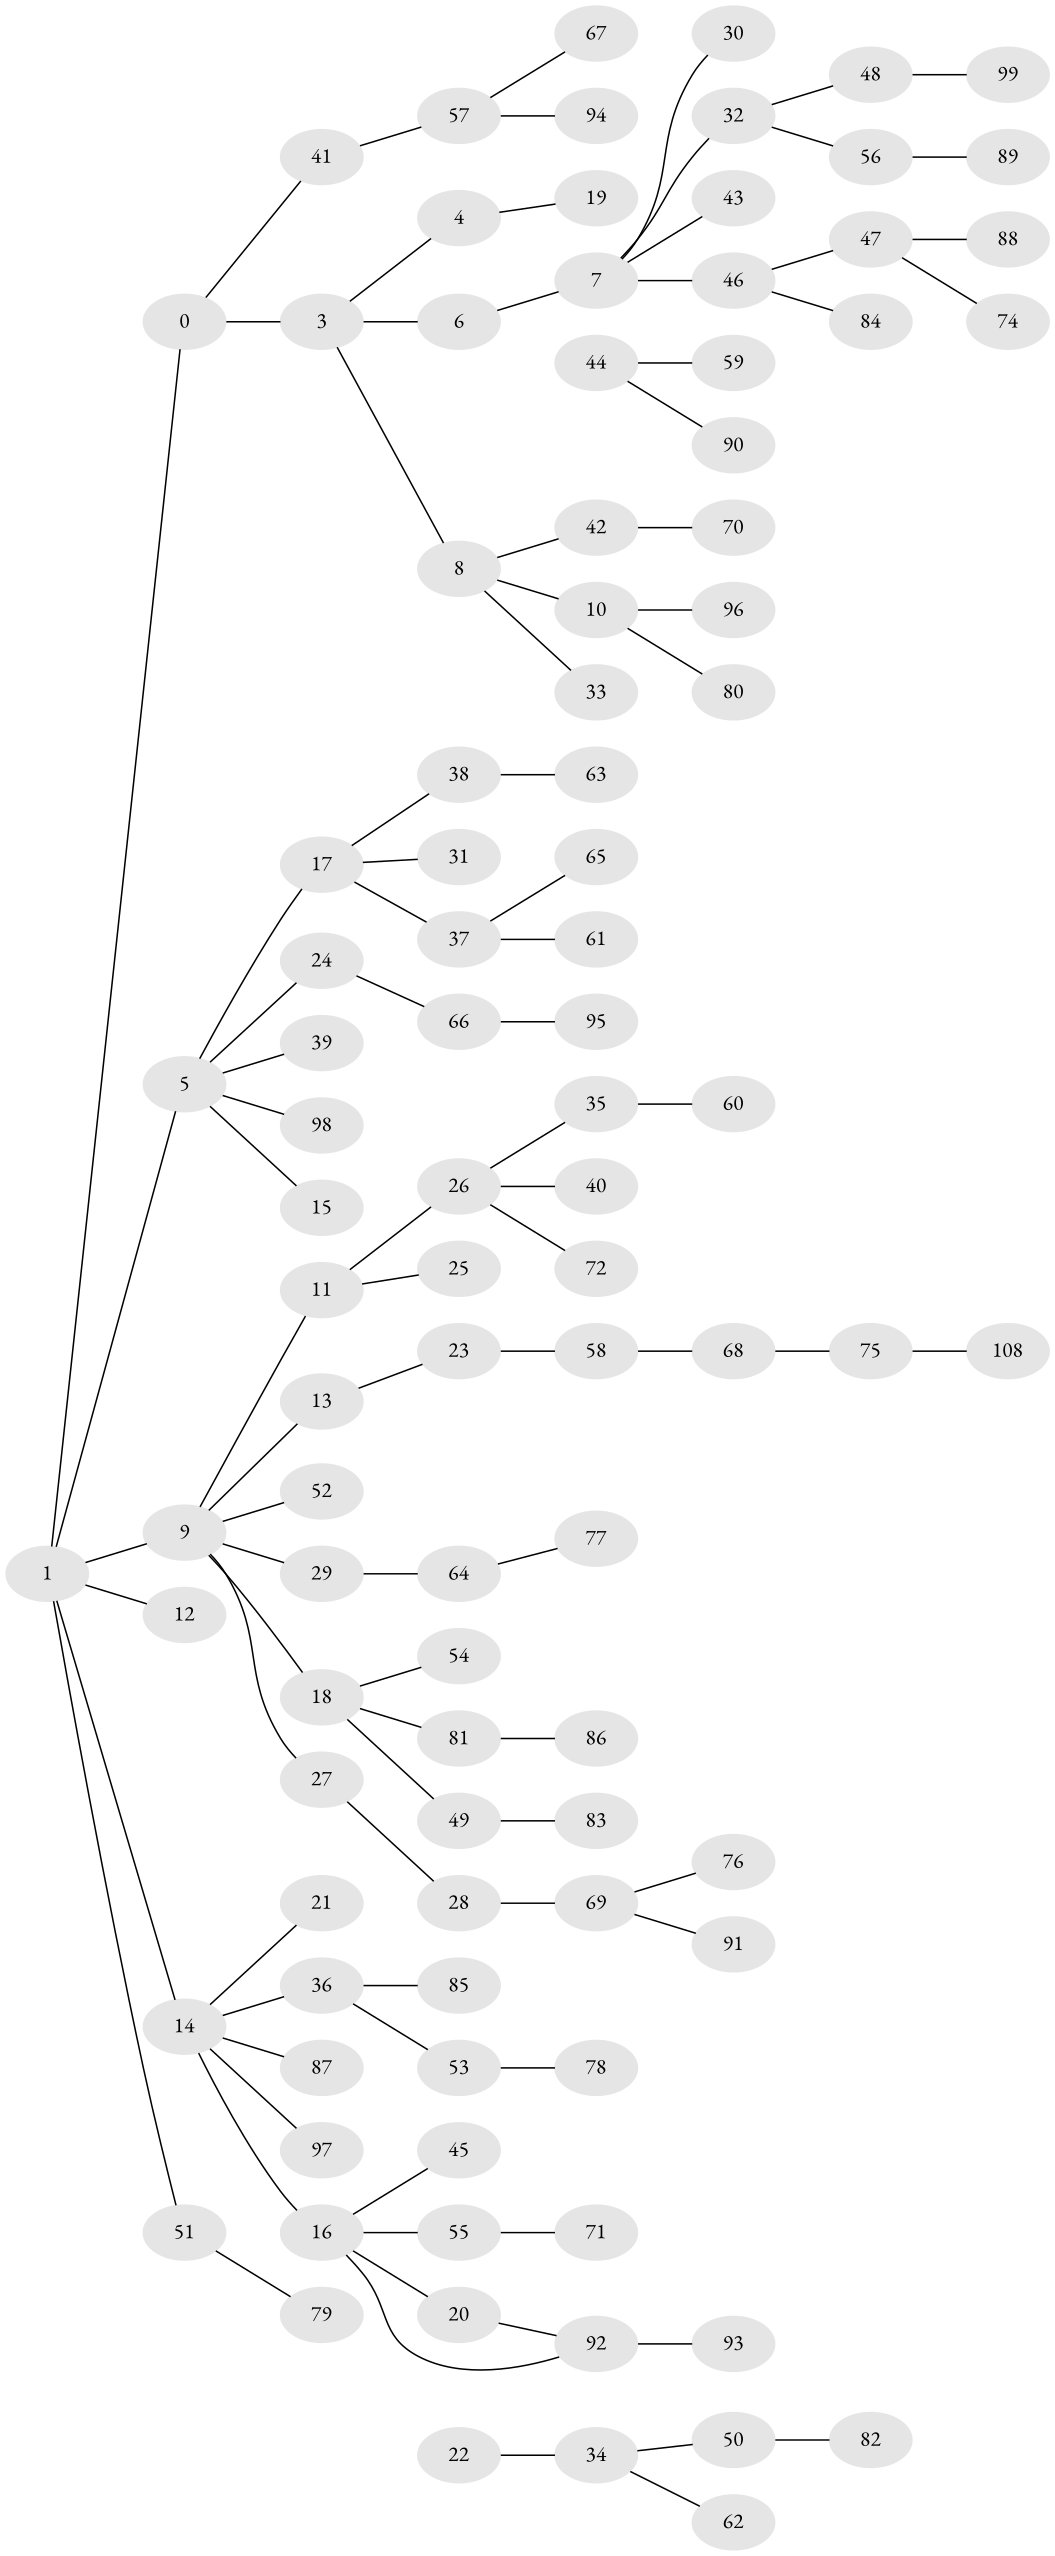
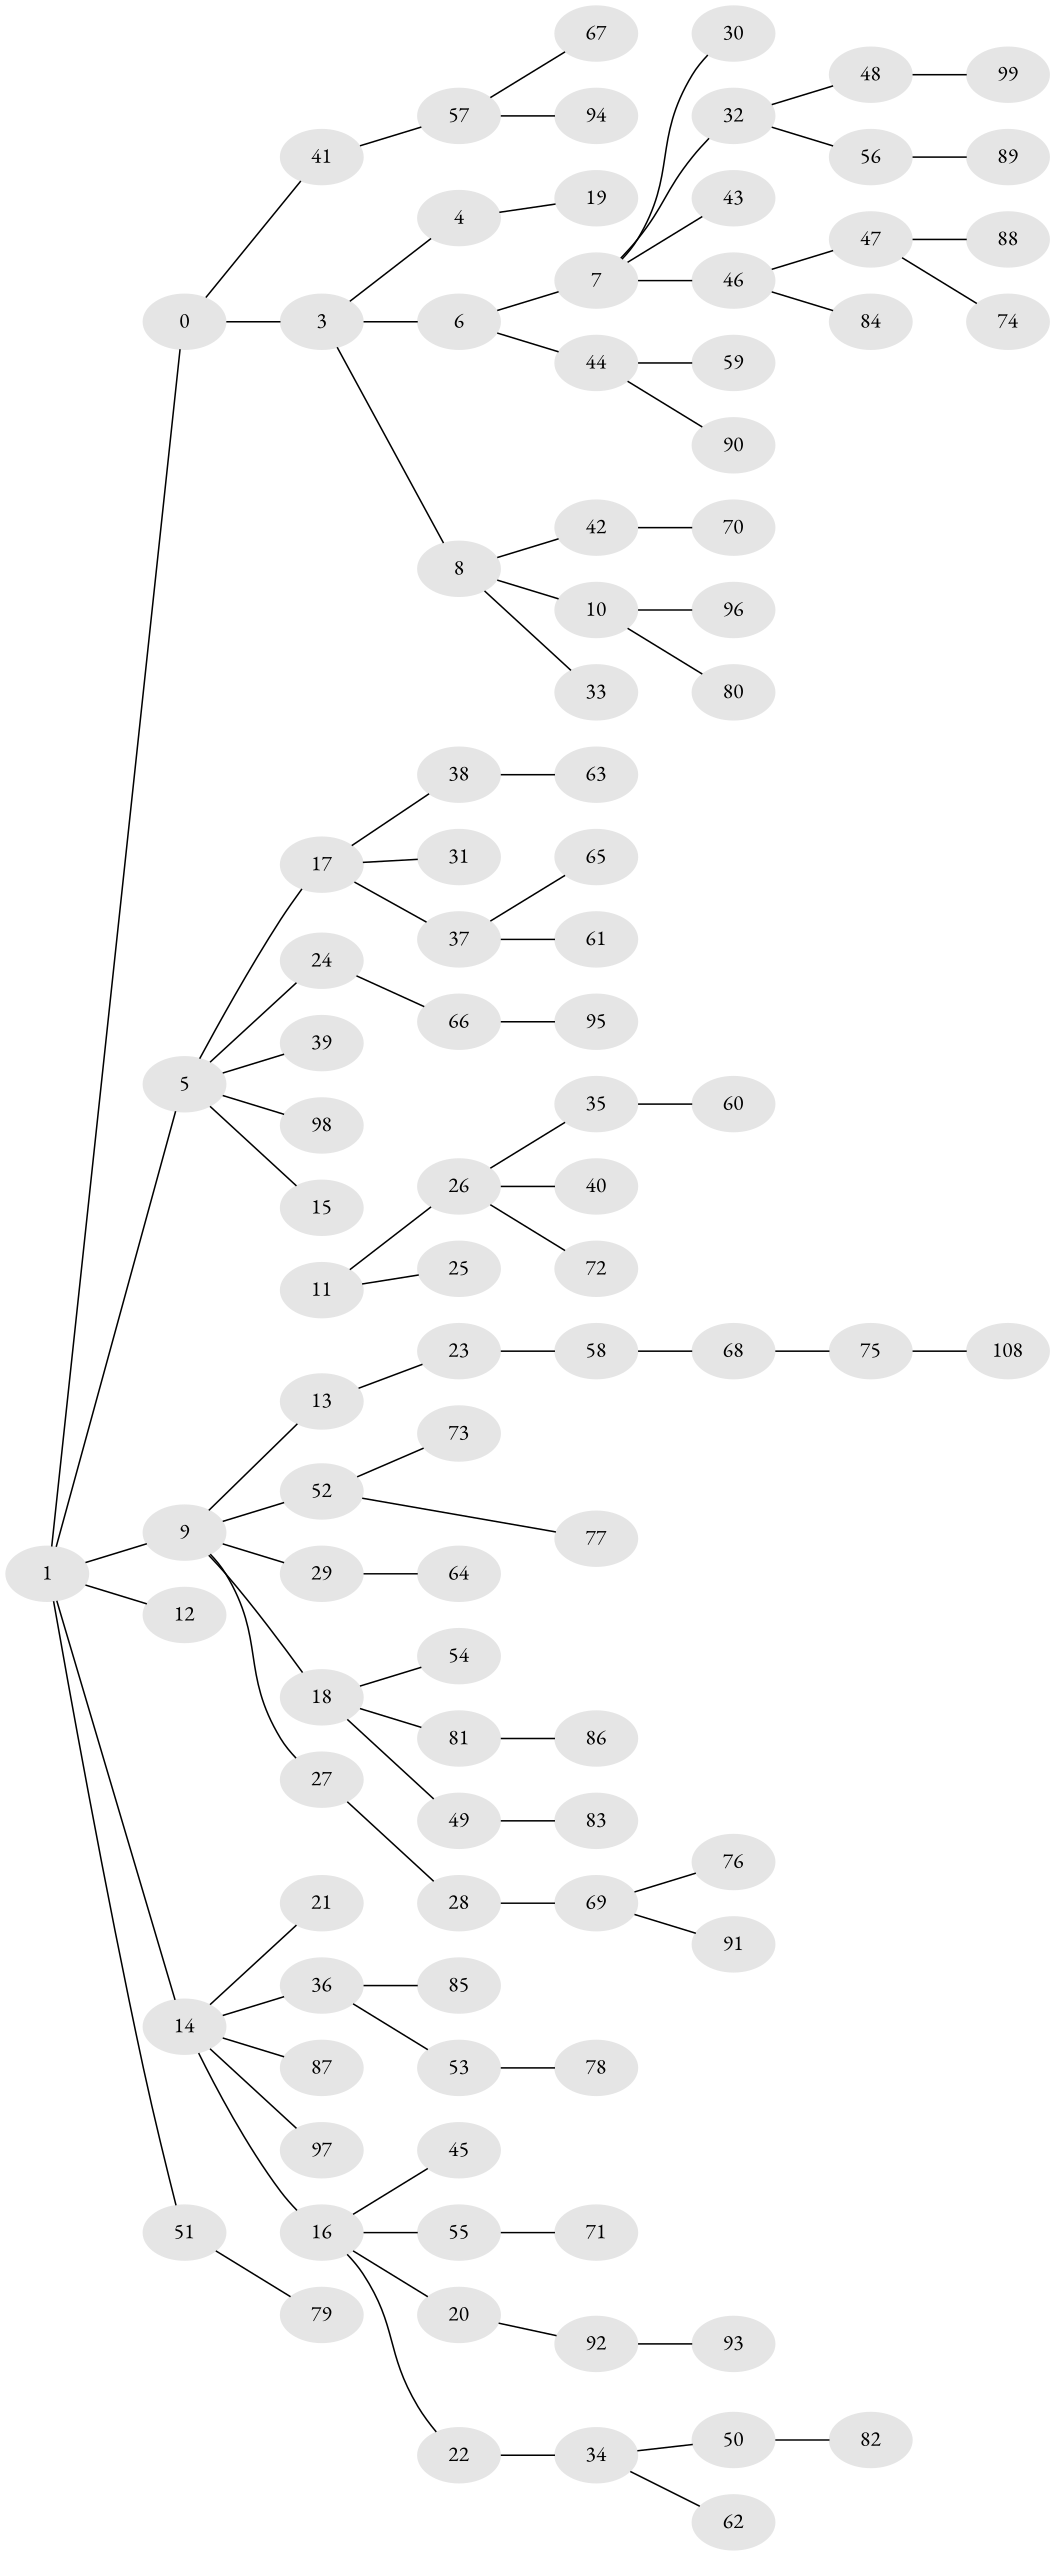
none -> (528, 342)
(252, 1411) -> none
none -> (459, 1434)
(528, 1556) -> (459, 1515)
(426, 2360) -> (392, 2343)
